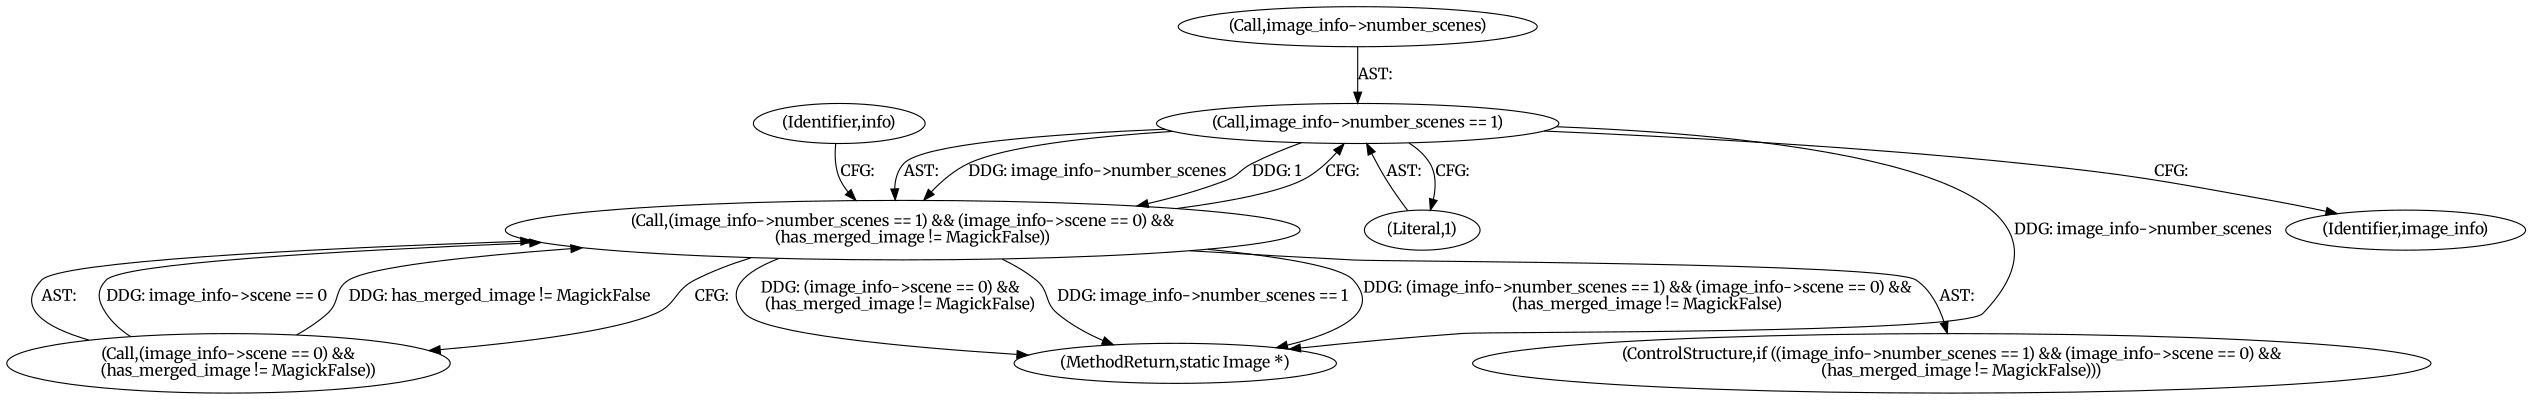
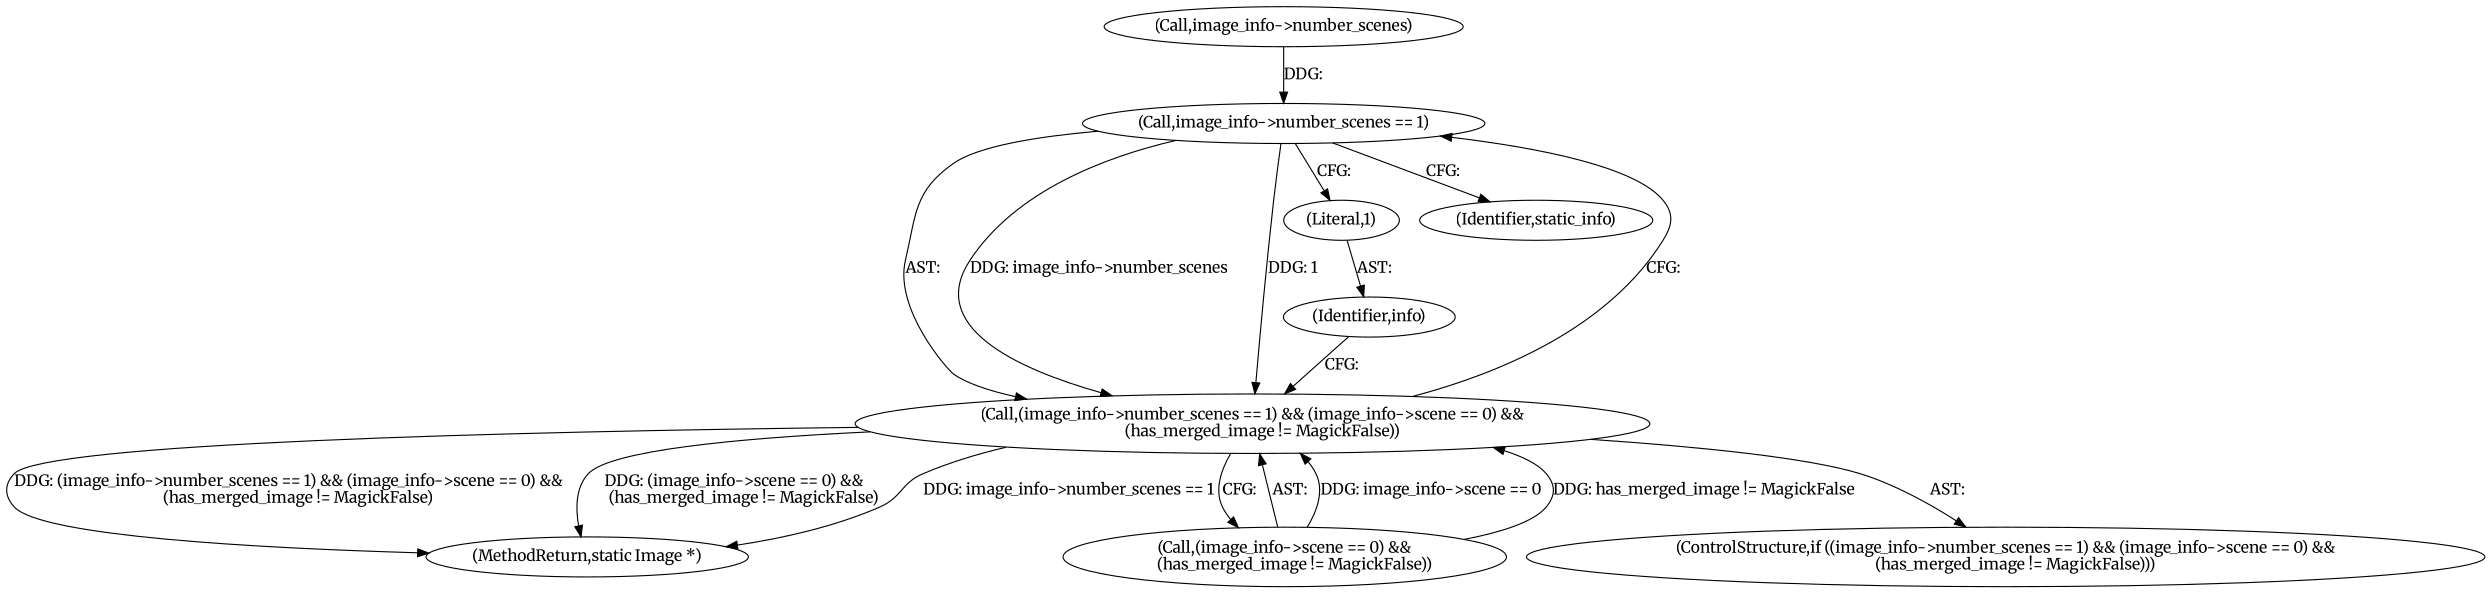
(1377, 75) -> (1305, 75)
(1388, 183) -> (1354, 263)
(2406, 230) -> (1536, 220)
(1925, 323) -> none
